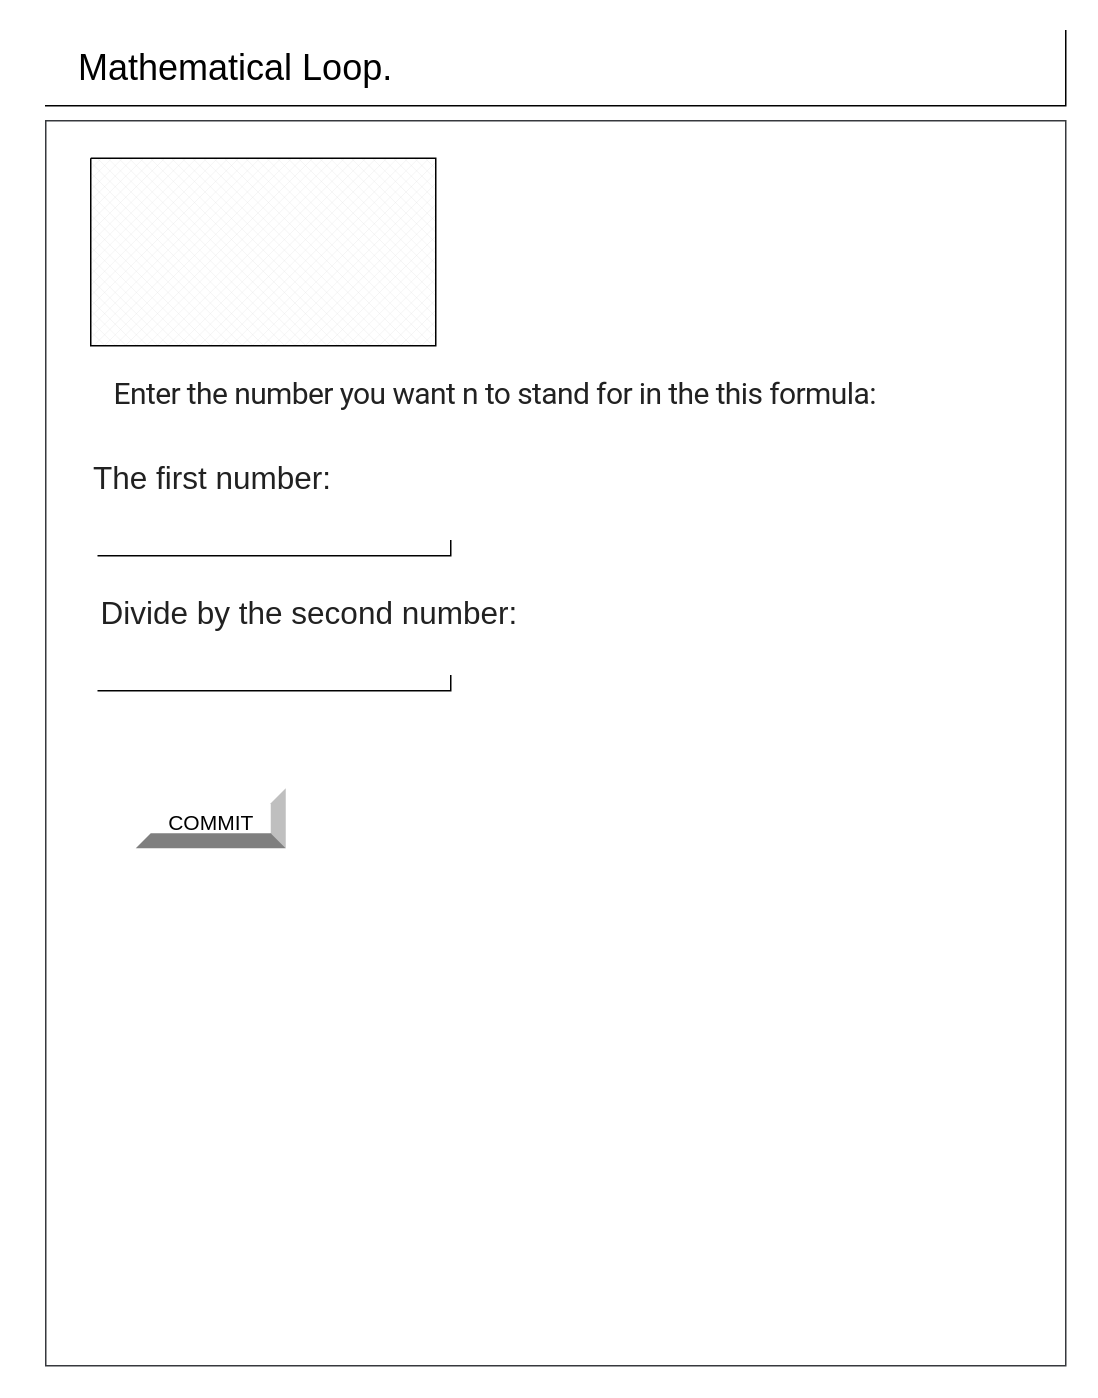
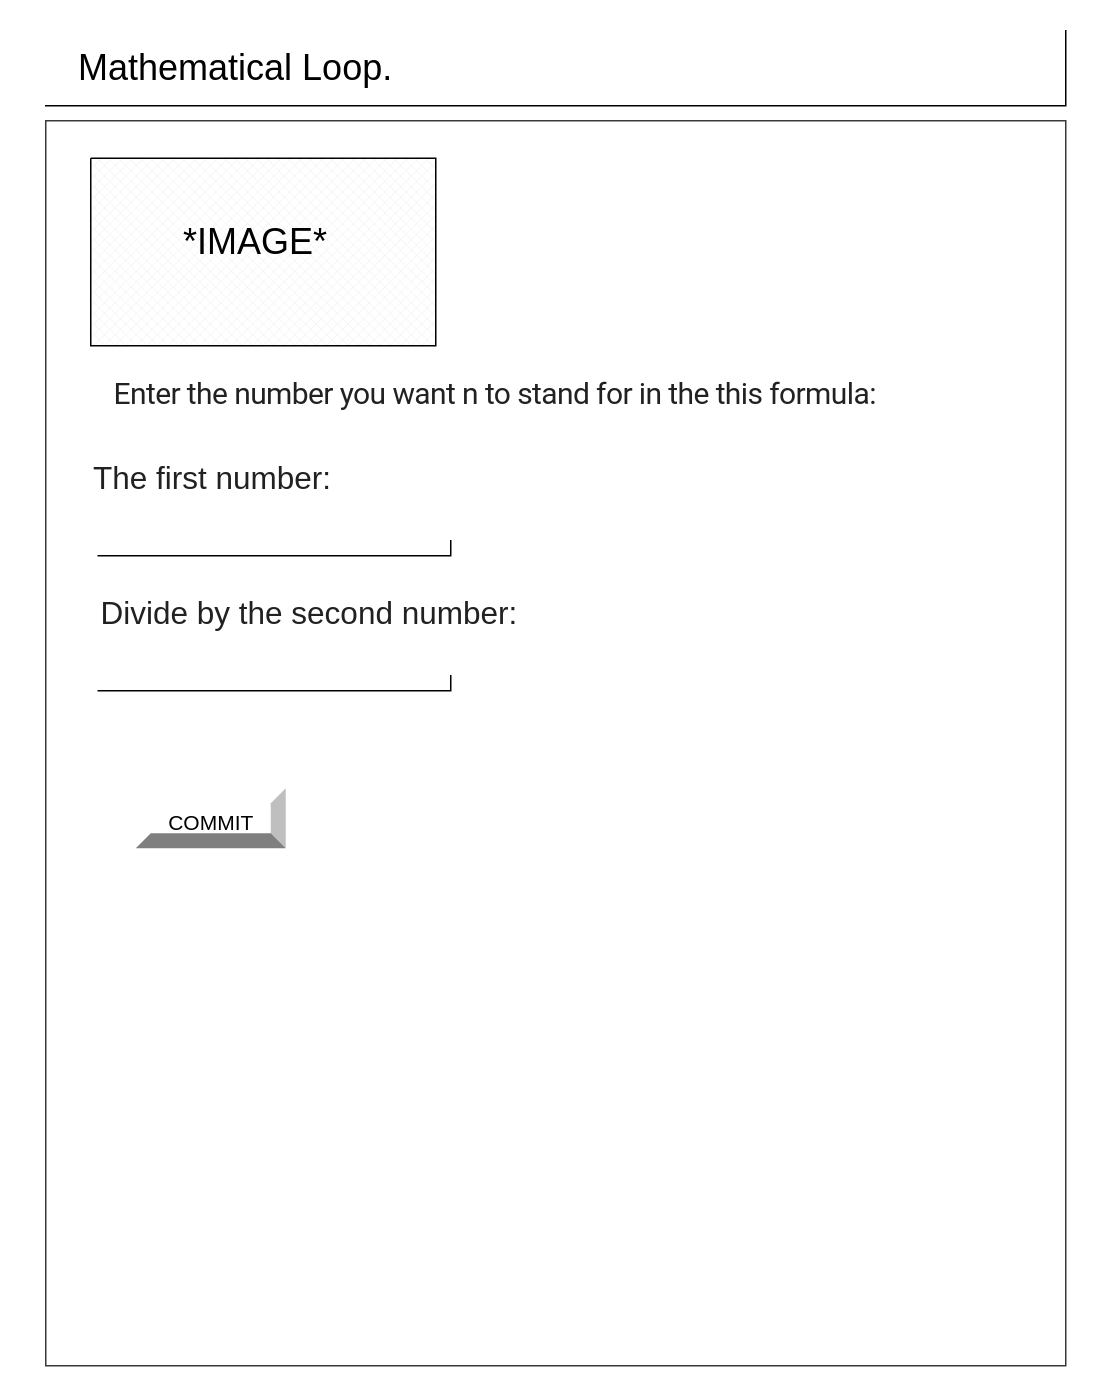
none -> (297, 269)
